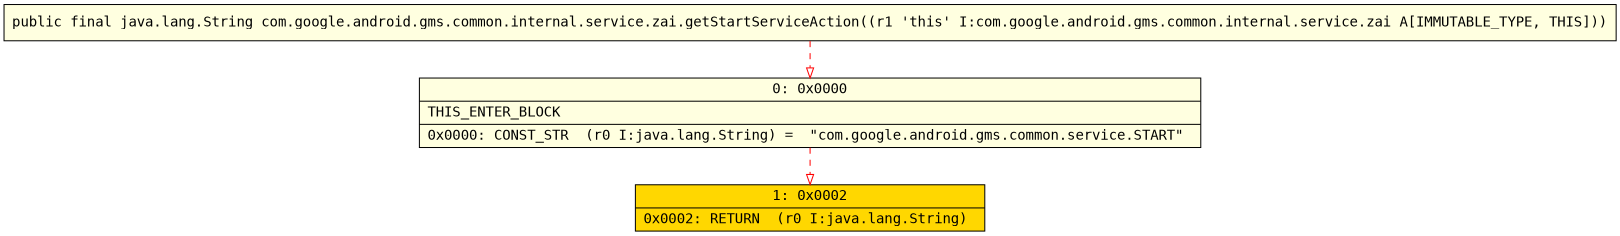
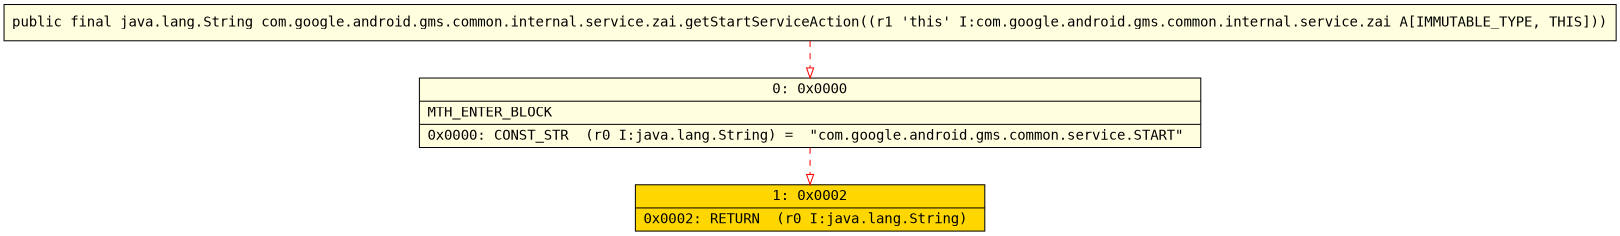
(494, 112) -> (490, 112)
